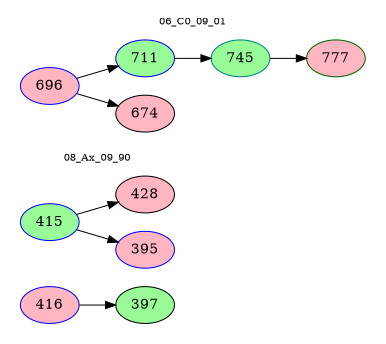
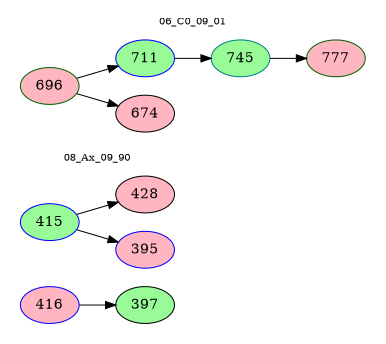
(50, 86) -> (50, 86)
